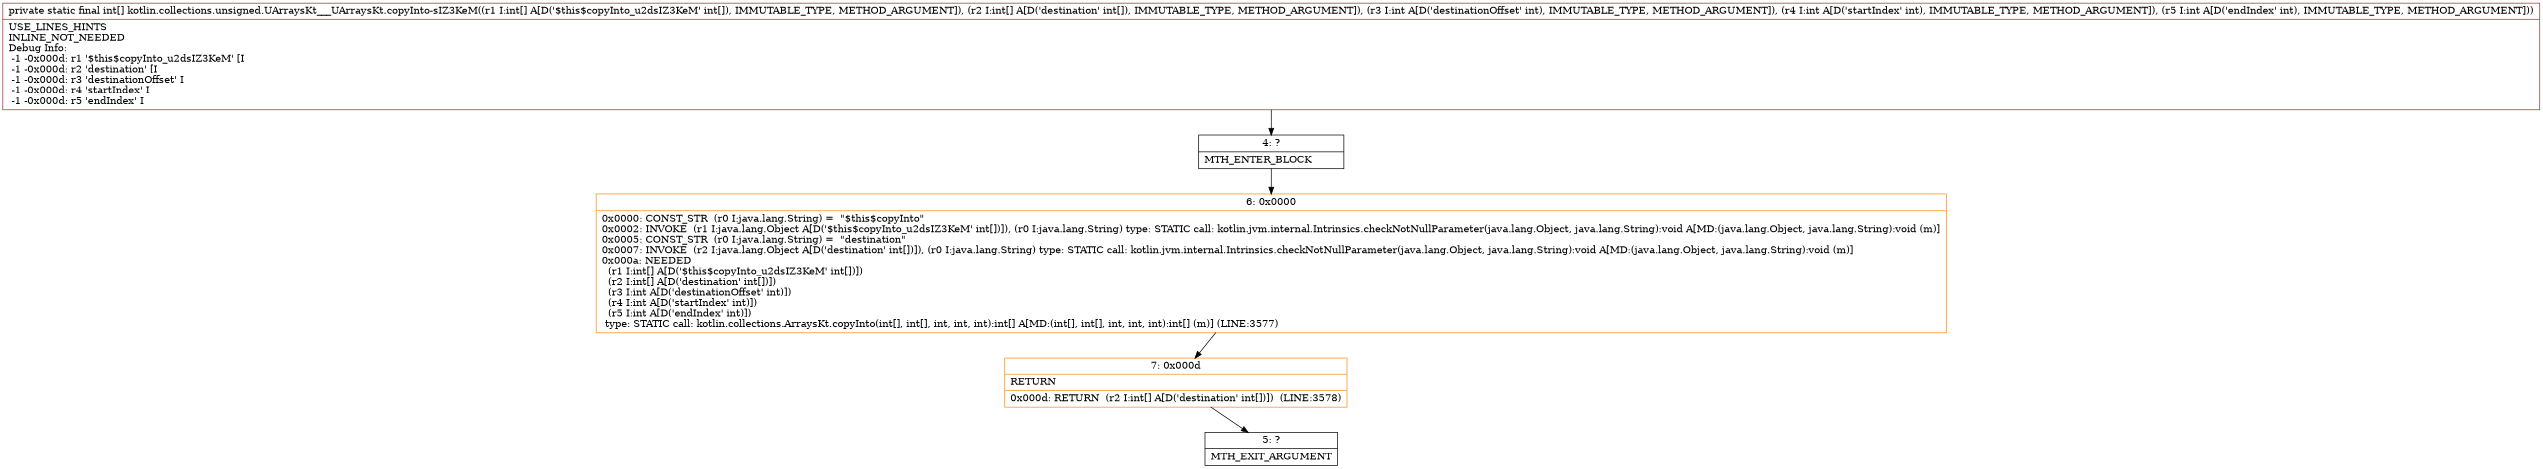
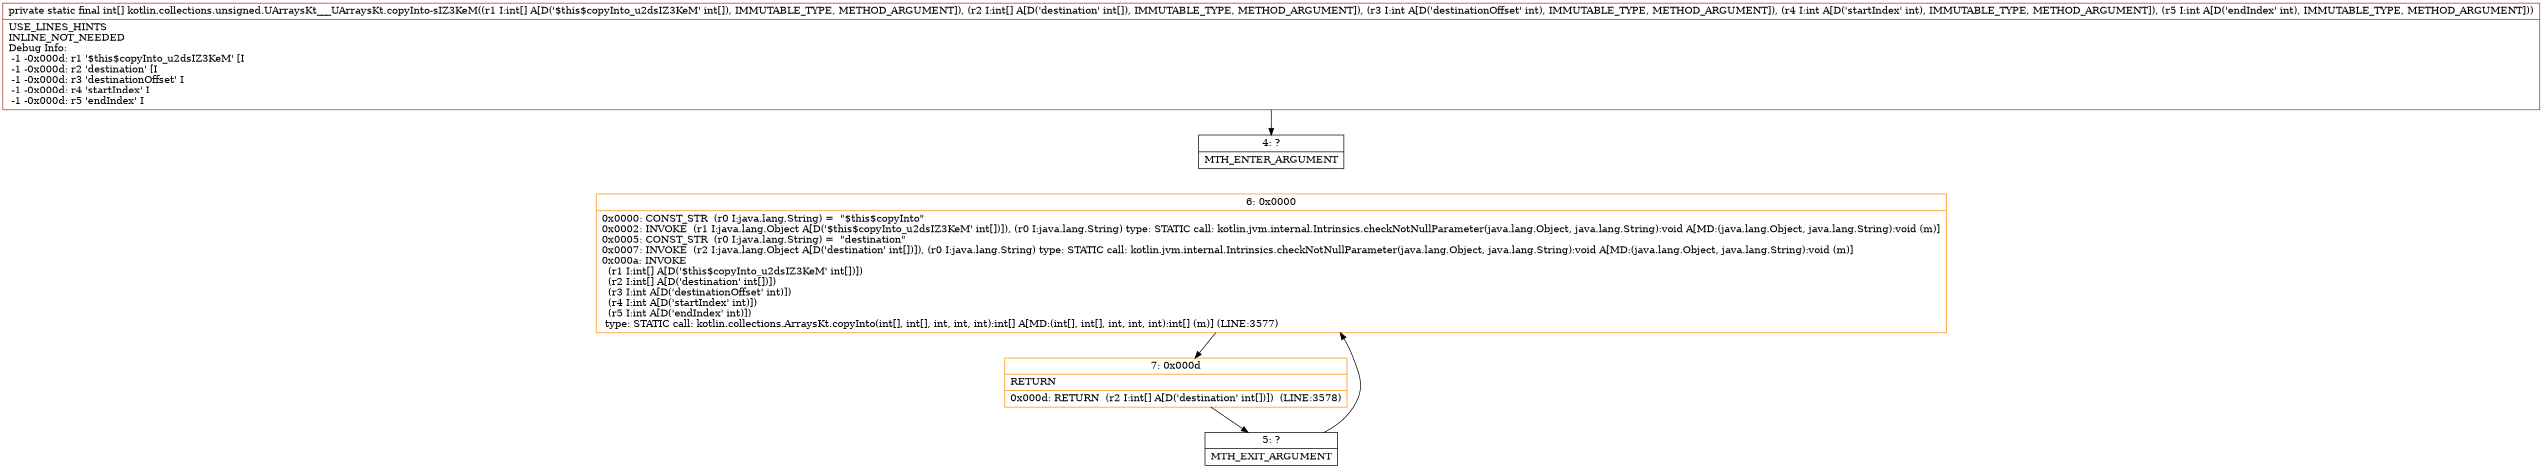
(1258, 160) -> (1271, 160)
(1271, 178) -> (1360, 392)
(650, 261) -> (647, 261)
